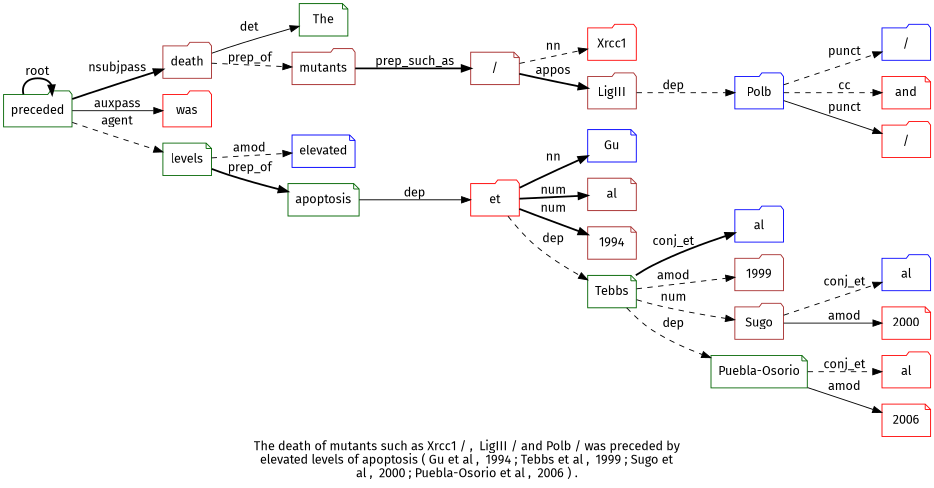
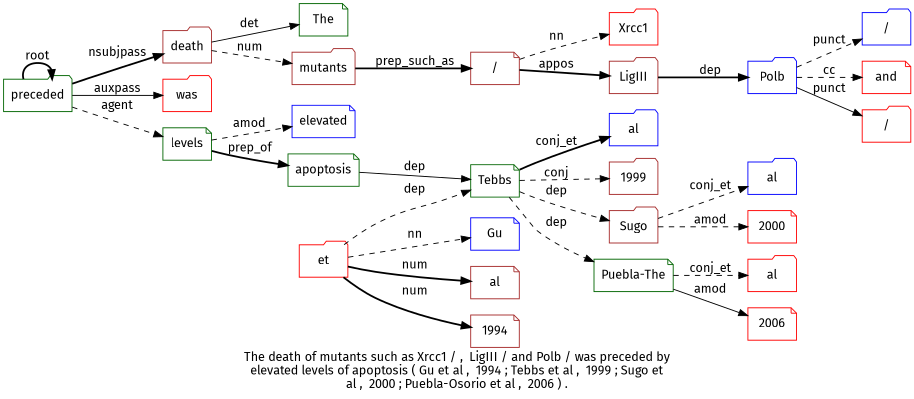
(250, 58) -> (250, 47)
(681, 93) -> (698, 77)
(549, 174) -> (405, 248)
(410, 200) -> (410, 176)
(674, 276) -> (557, 173)
(674, 297) -> (557, 191)
(828, 323) -> (698, 227)
(759, 372) -> (634, 275)
